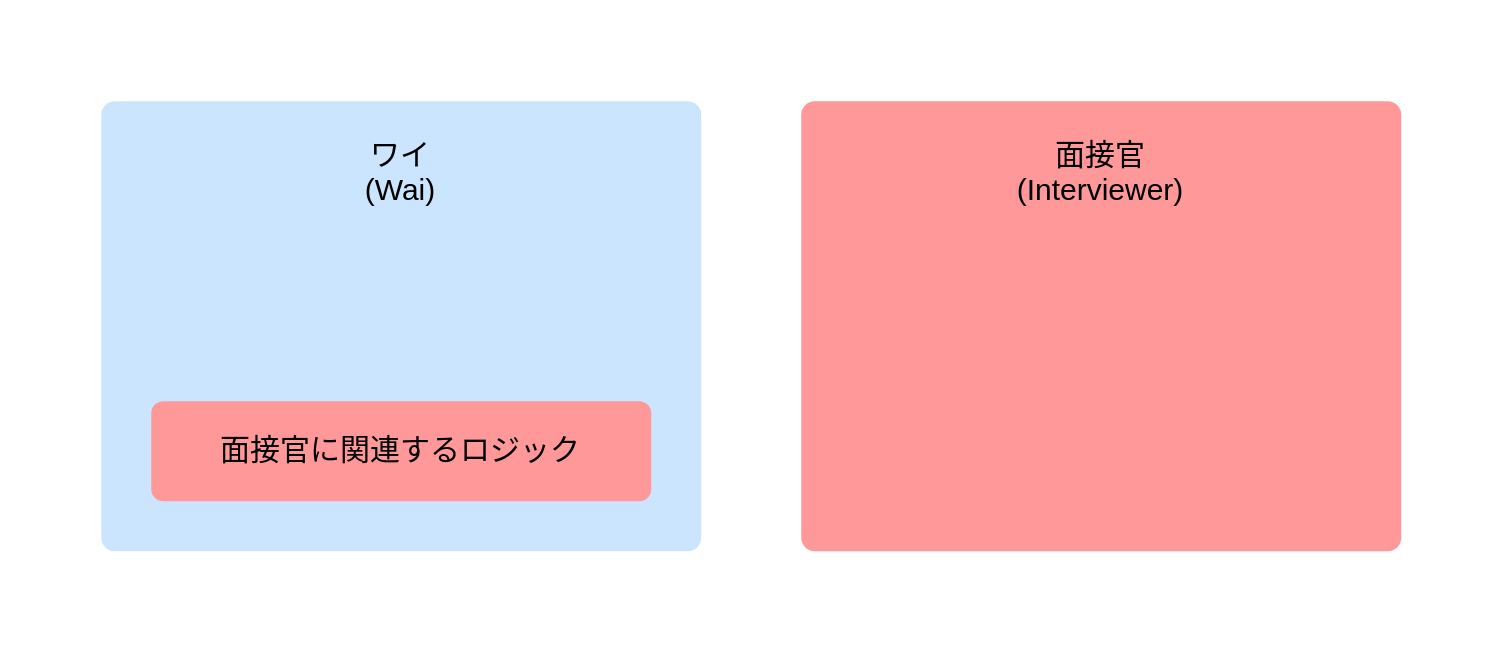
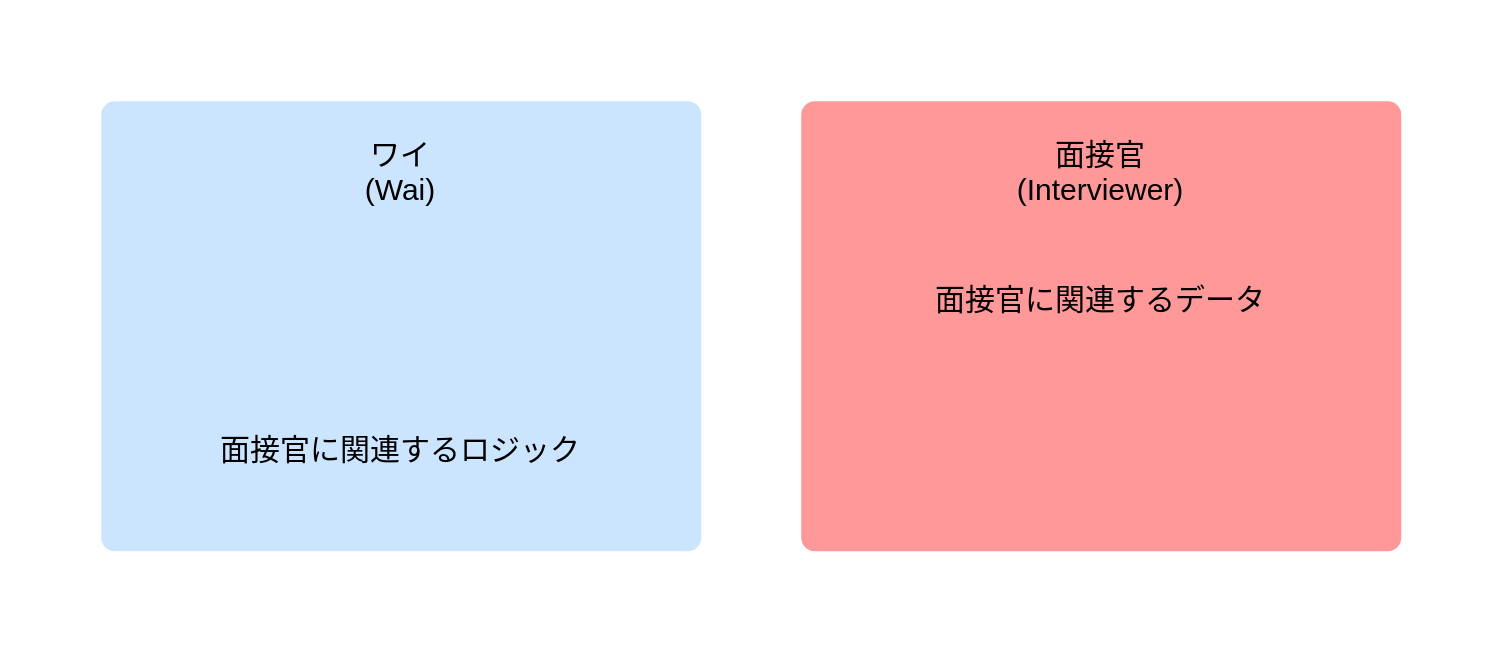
none -> (1101, 301)
(401, 451) -> (401, 451)
